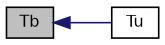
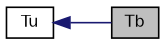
(91, 23) -> (91, 23)
